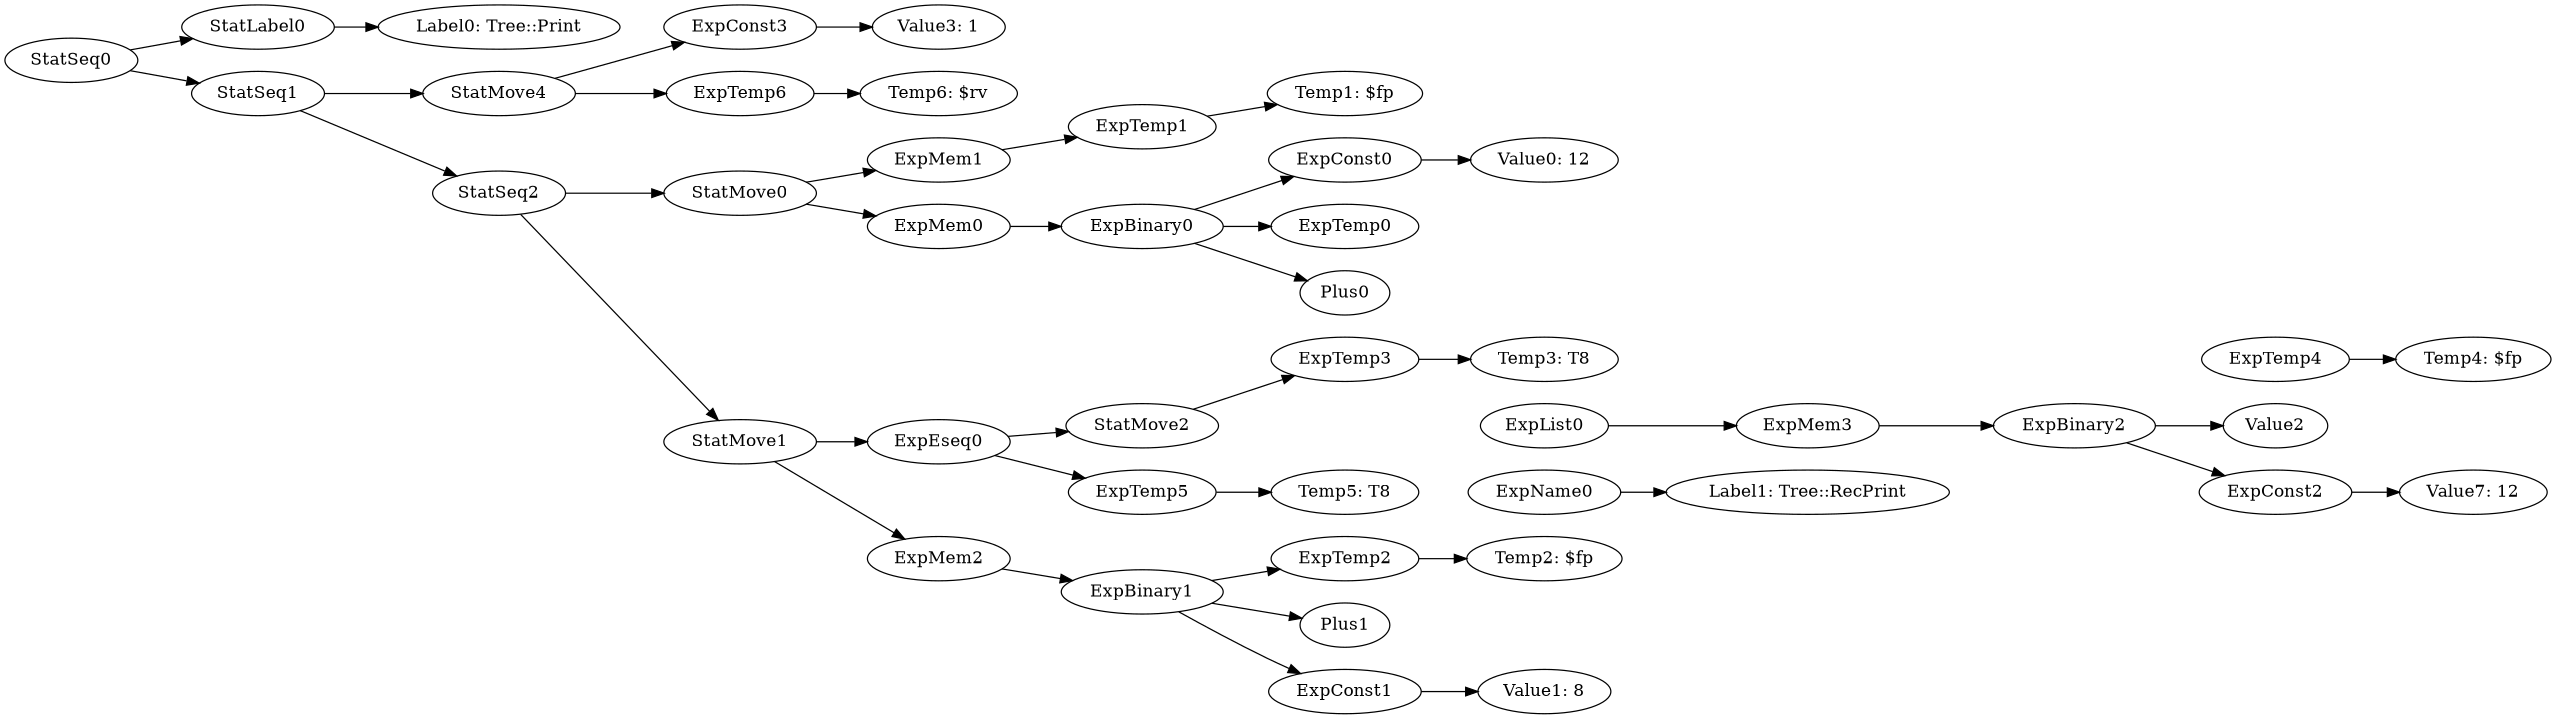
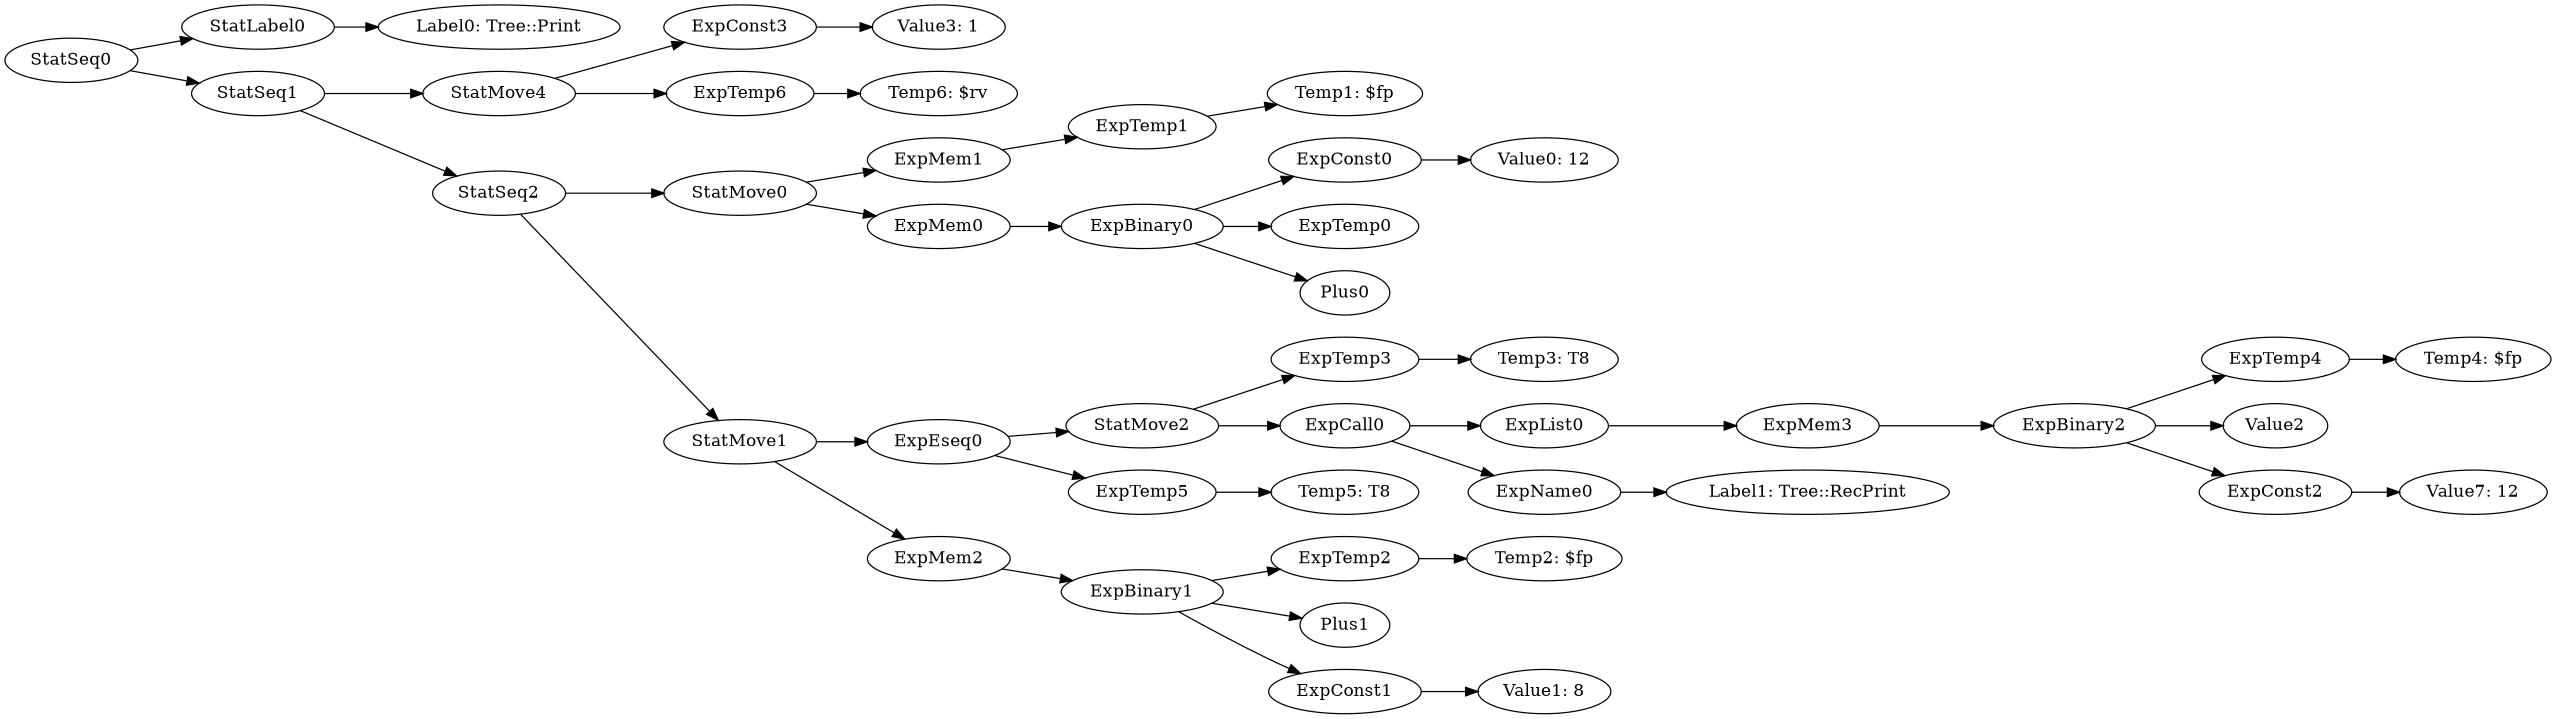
none -> (2170, 394)
none -> (1345, 426)
